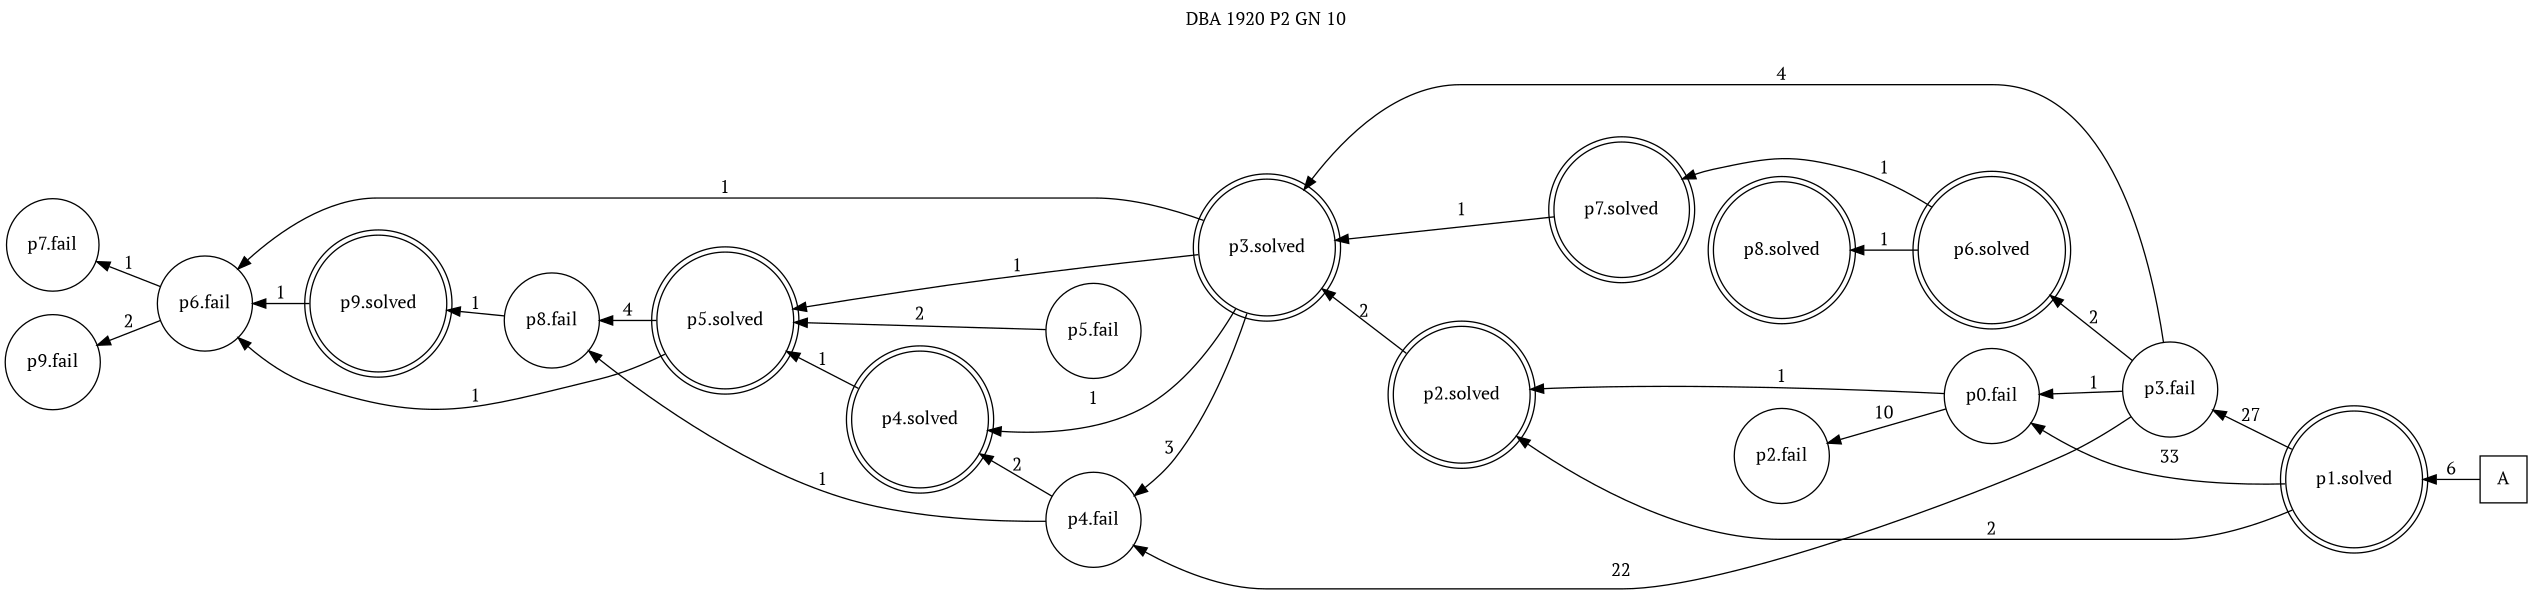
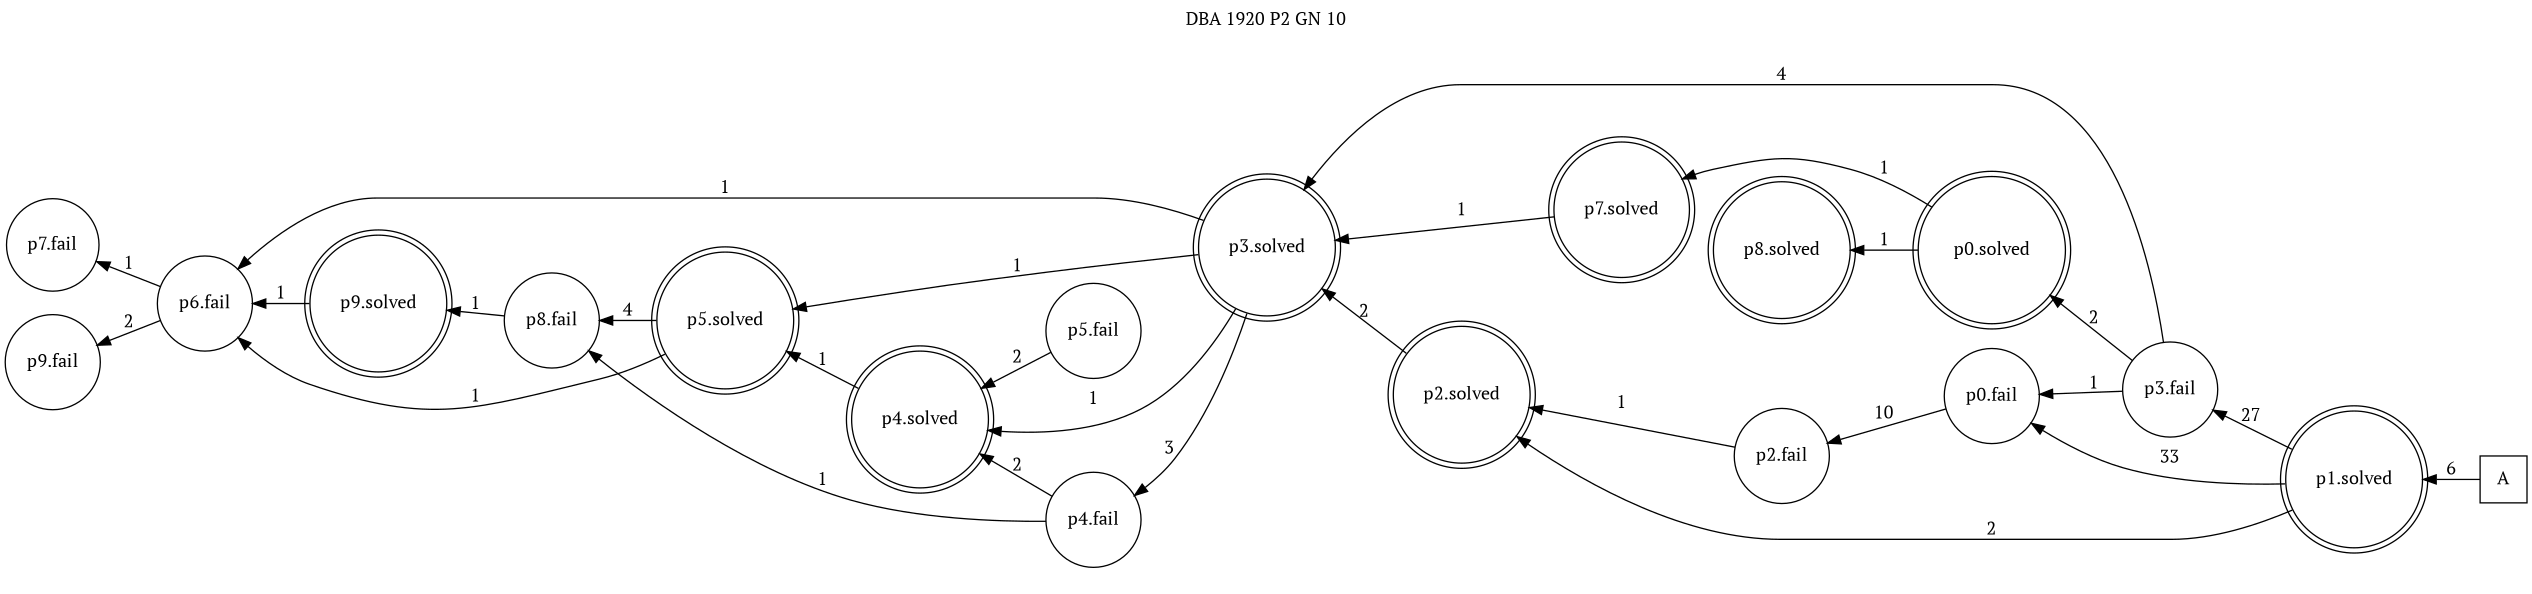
(1992, 250) -> (1992, 250)
(927, 326) -> (1022, 367)
(1744, 387) -> (1639, 429)
(1651, 586) -> none
